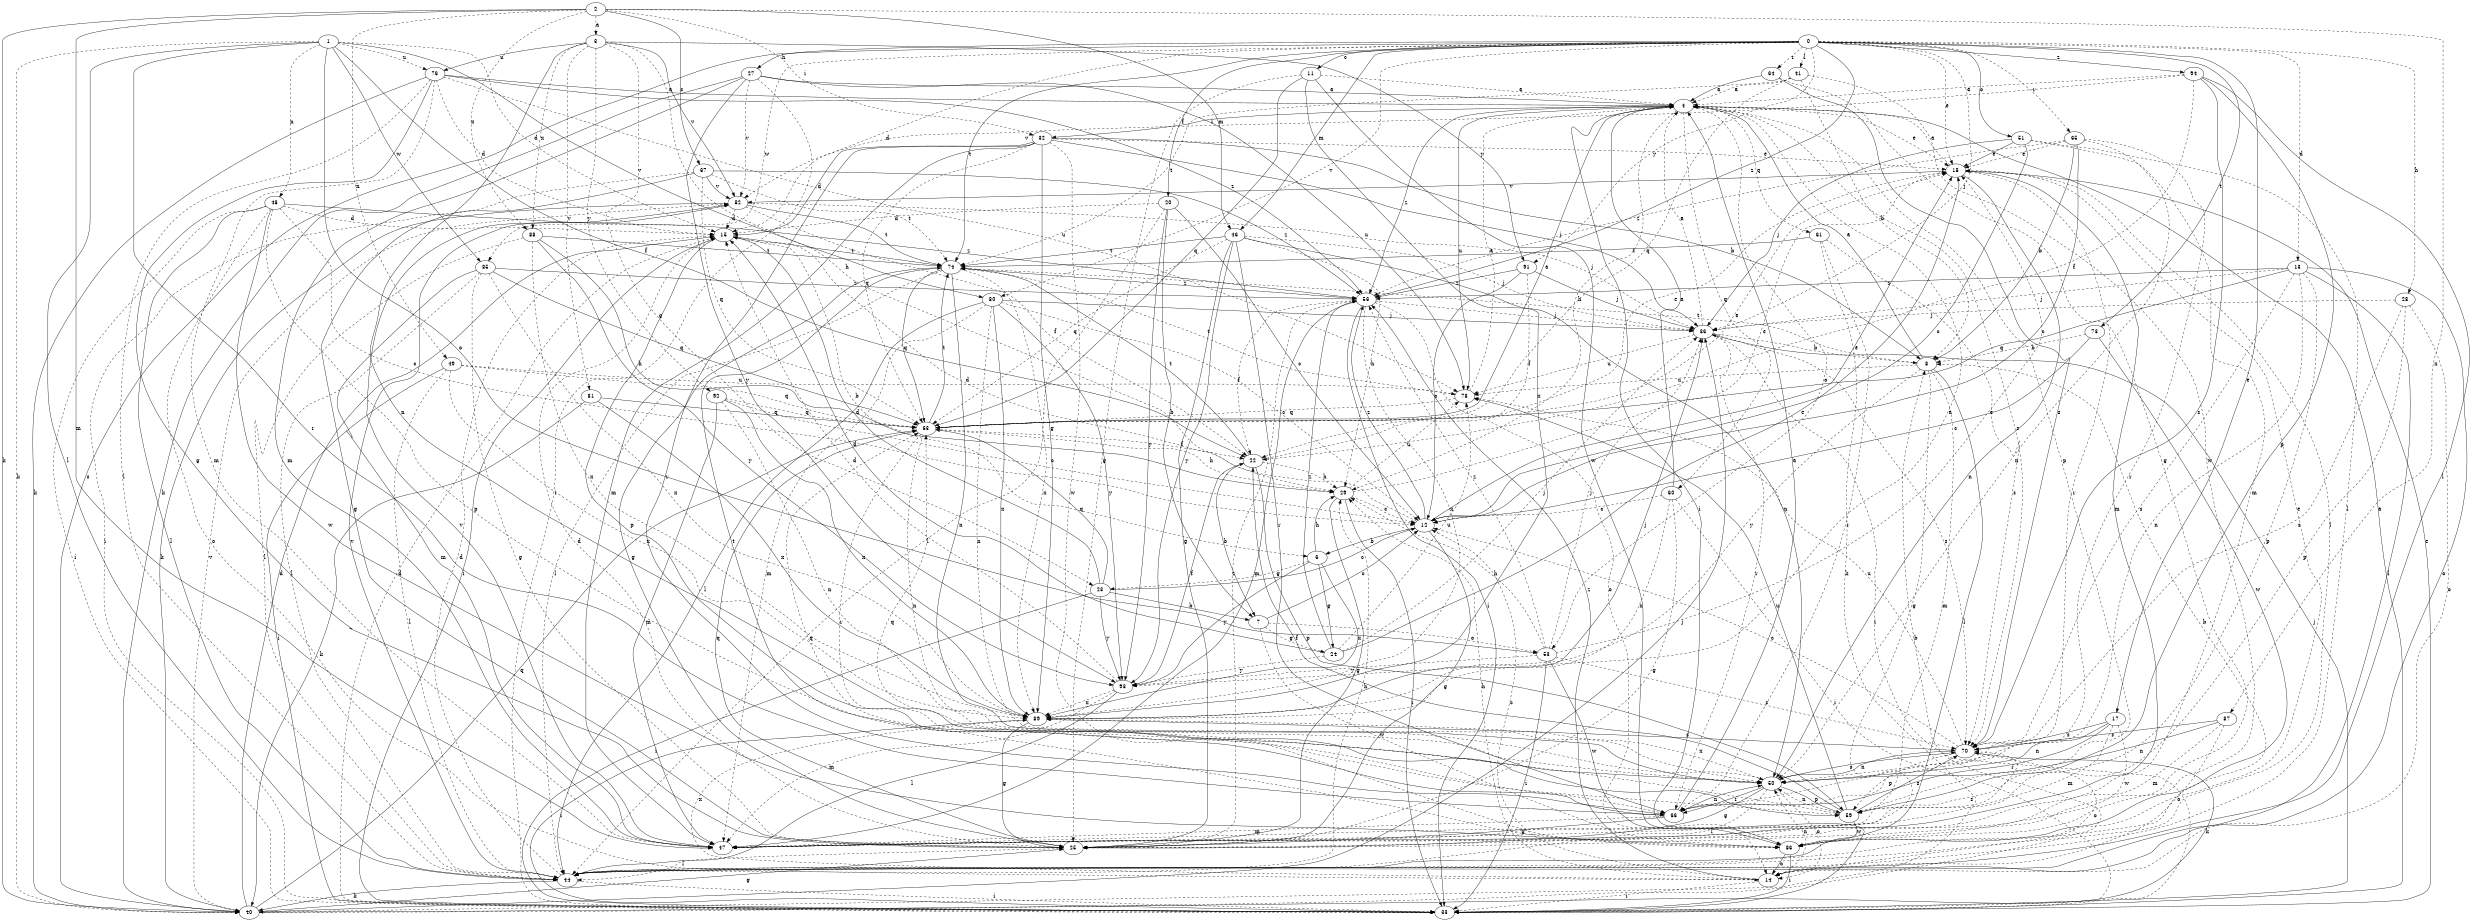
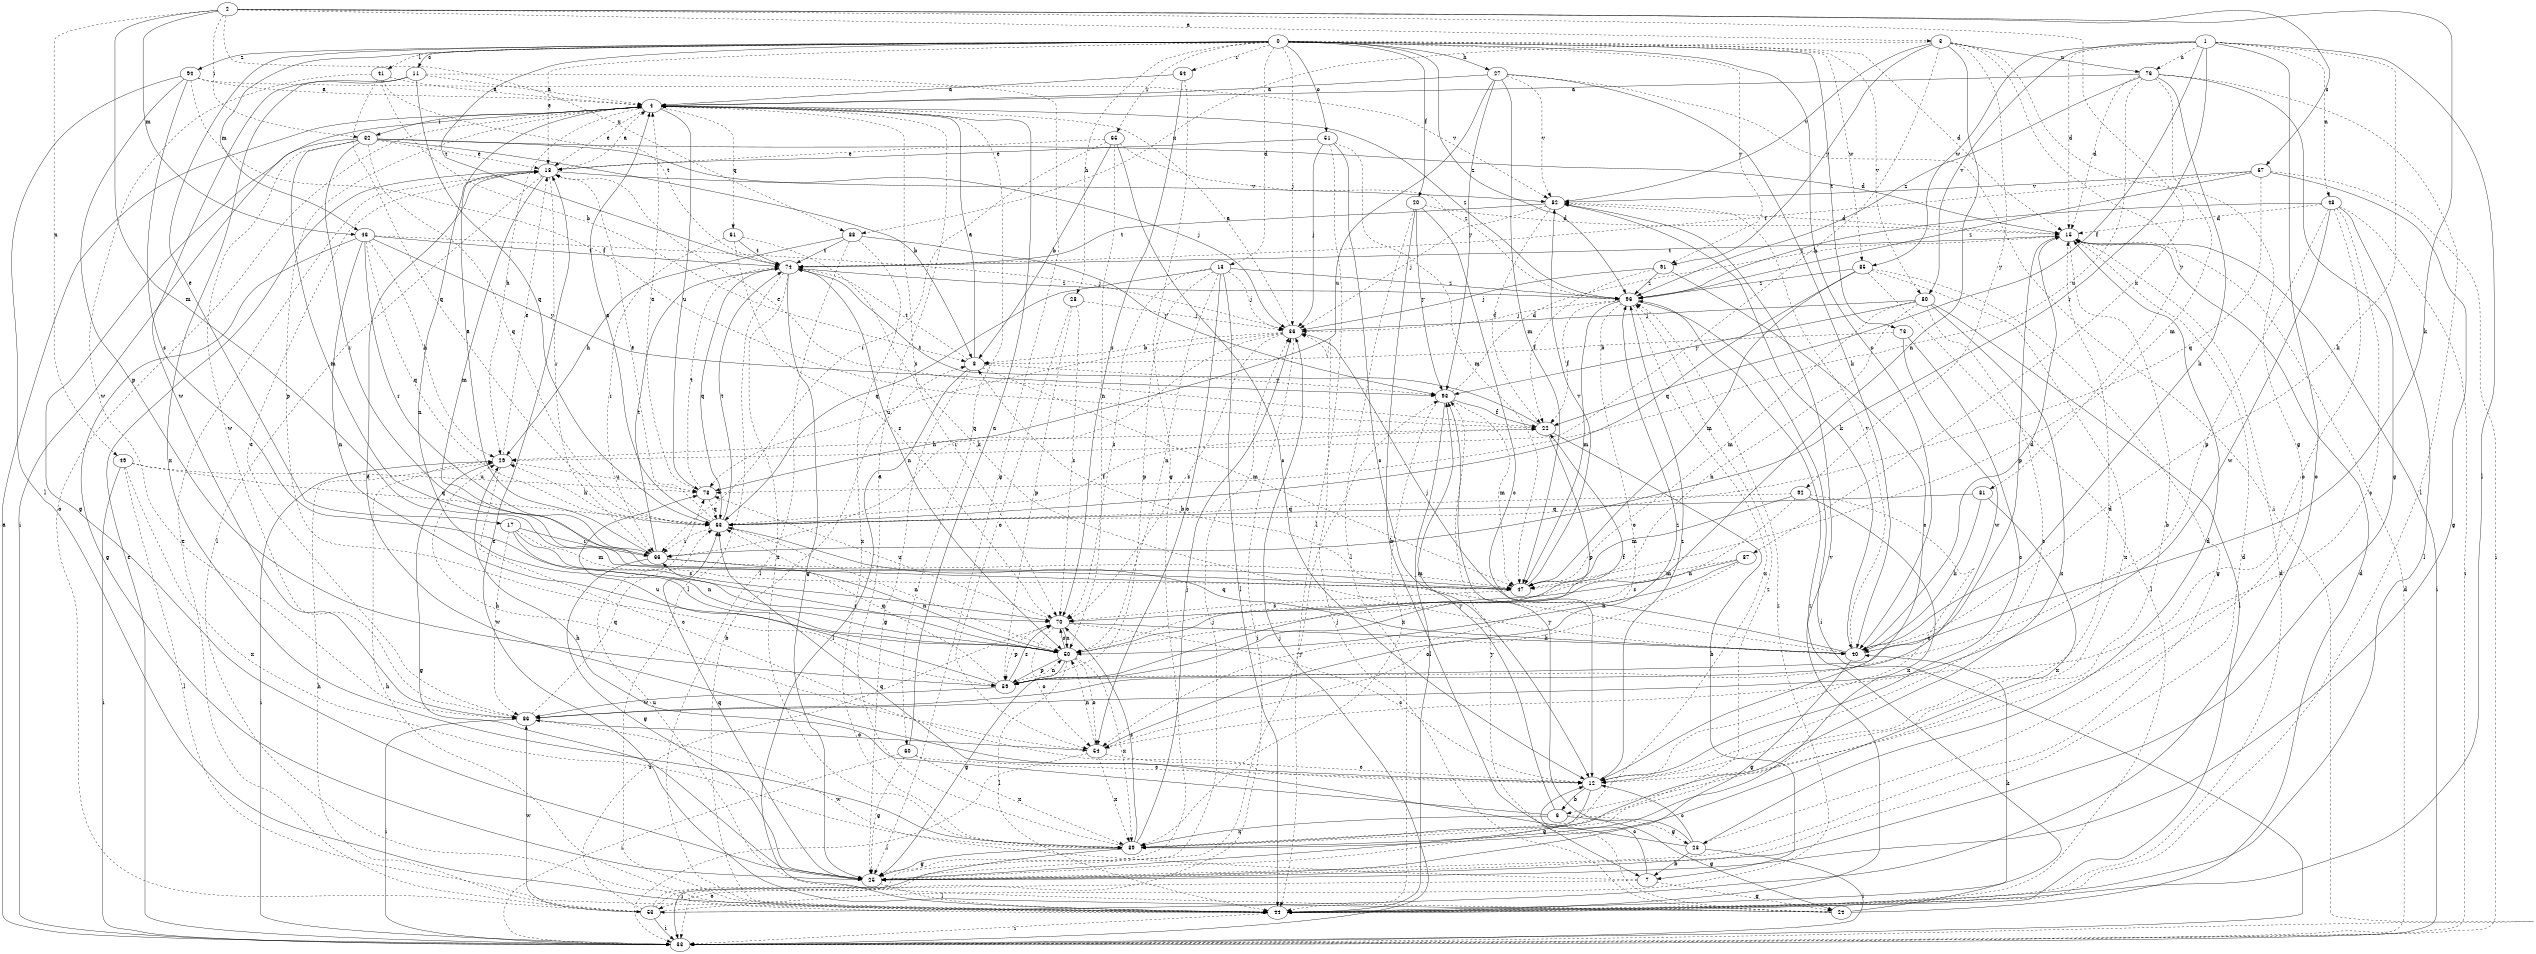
(1366, 300) -> (1629, 300)
(1708, 376) -> none
(1050, 427) -> (175, 603)
(1769, 880) -> (1097, 751)
(1499, 901) -> (1456, 638)
